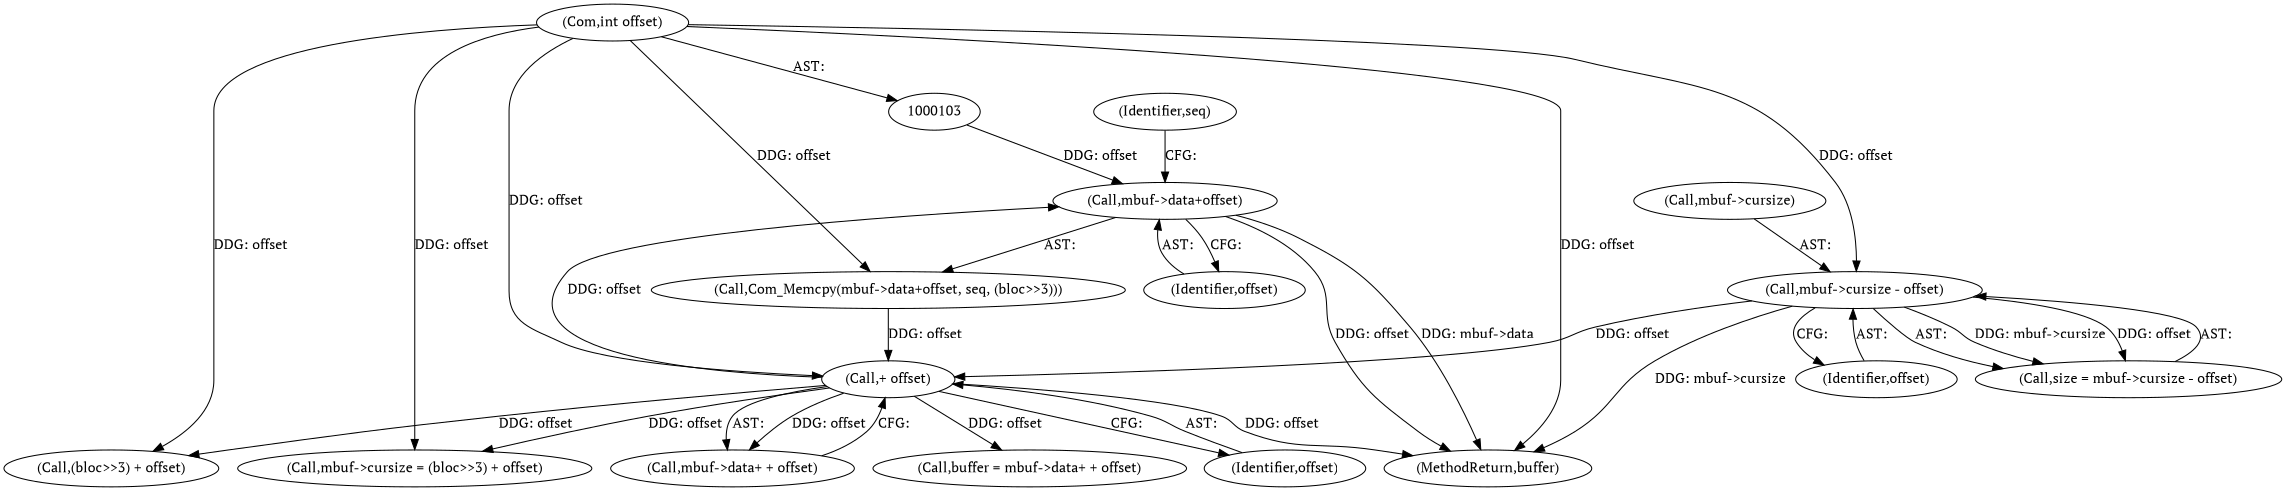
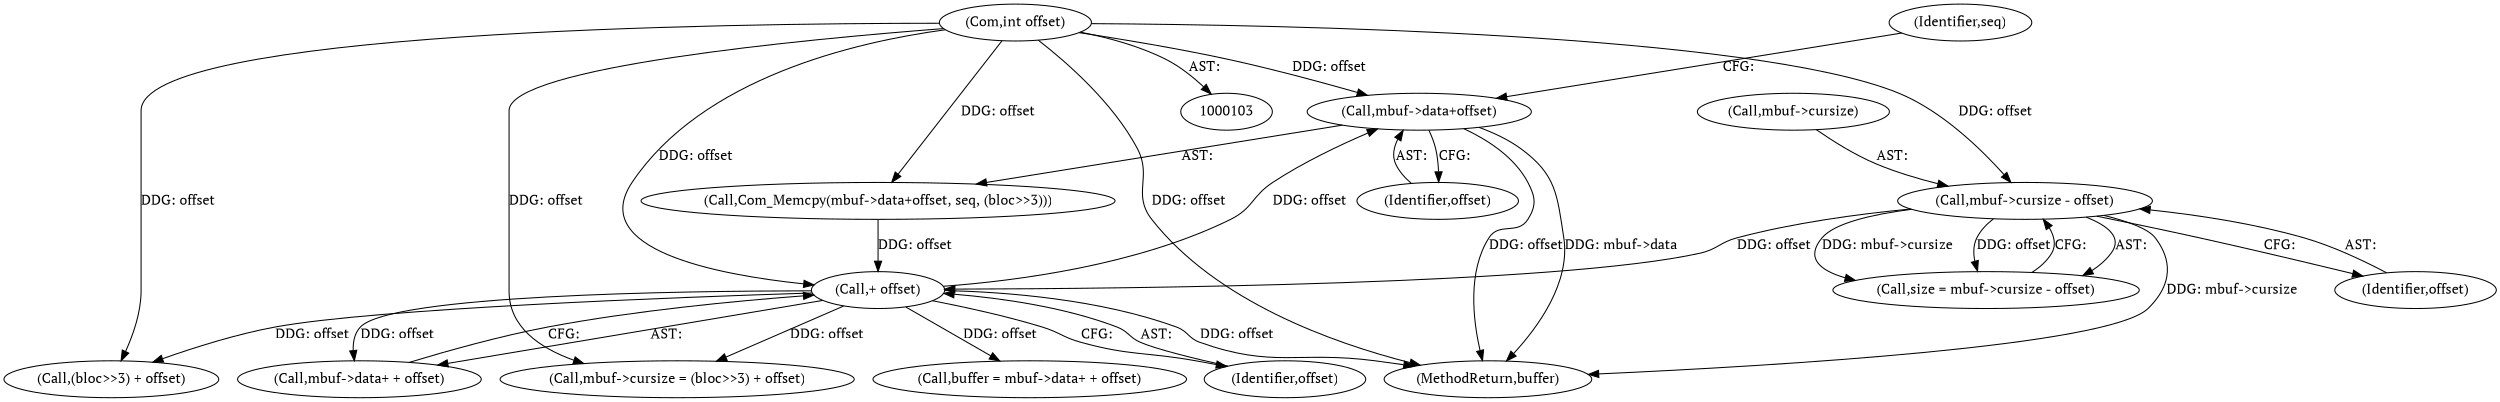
(1040, 153) -> (1219, 57)
(2218, 335) -> (2073, 245)
